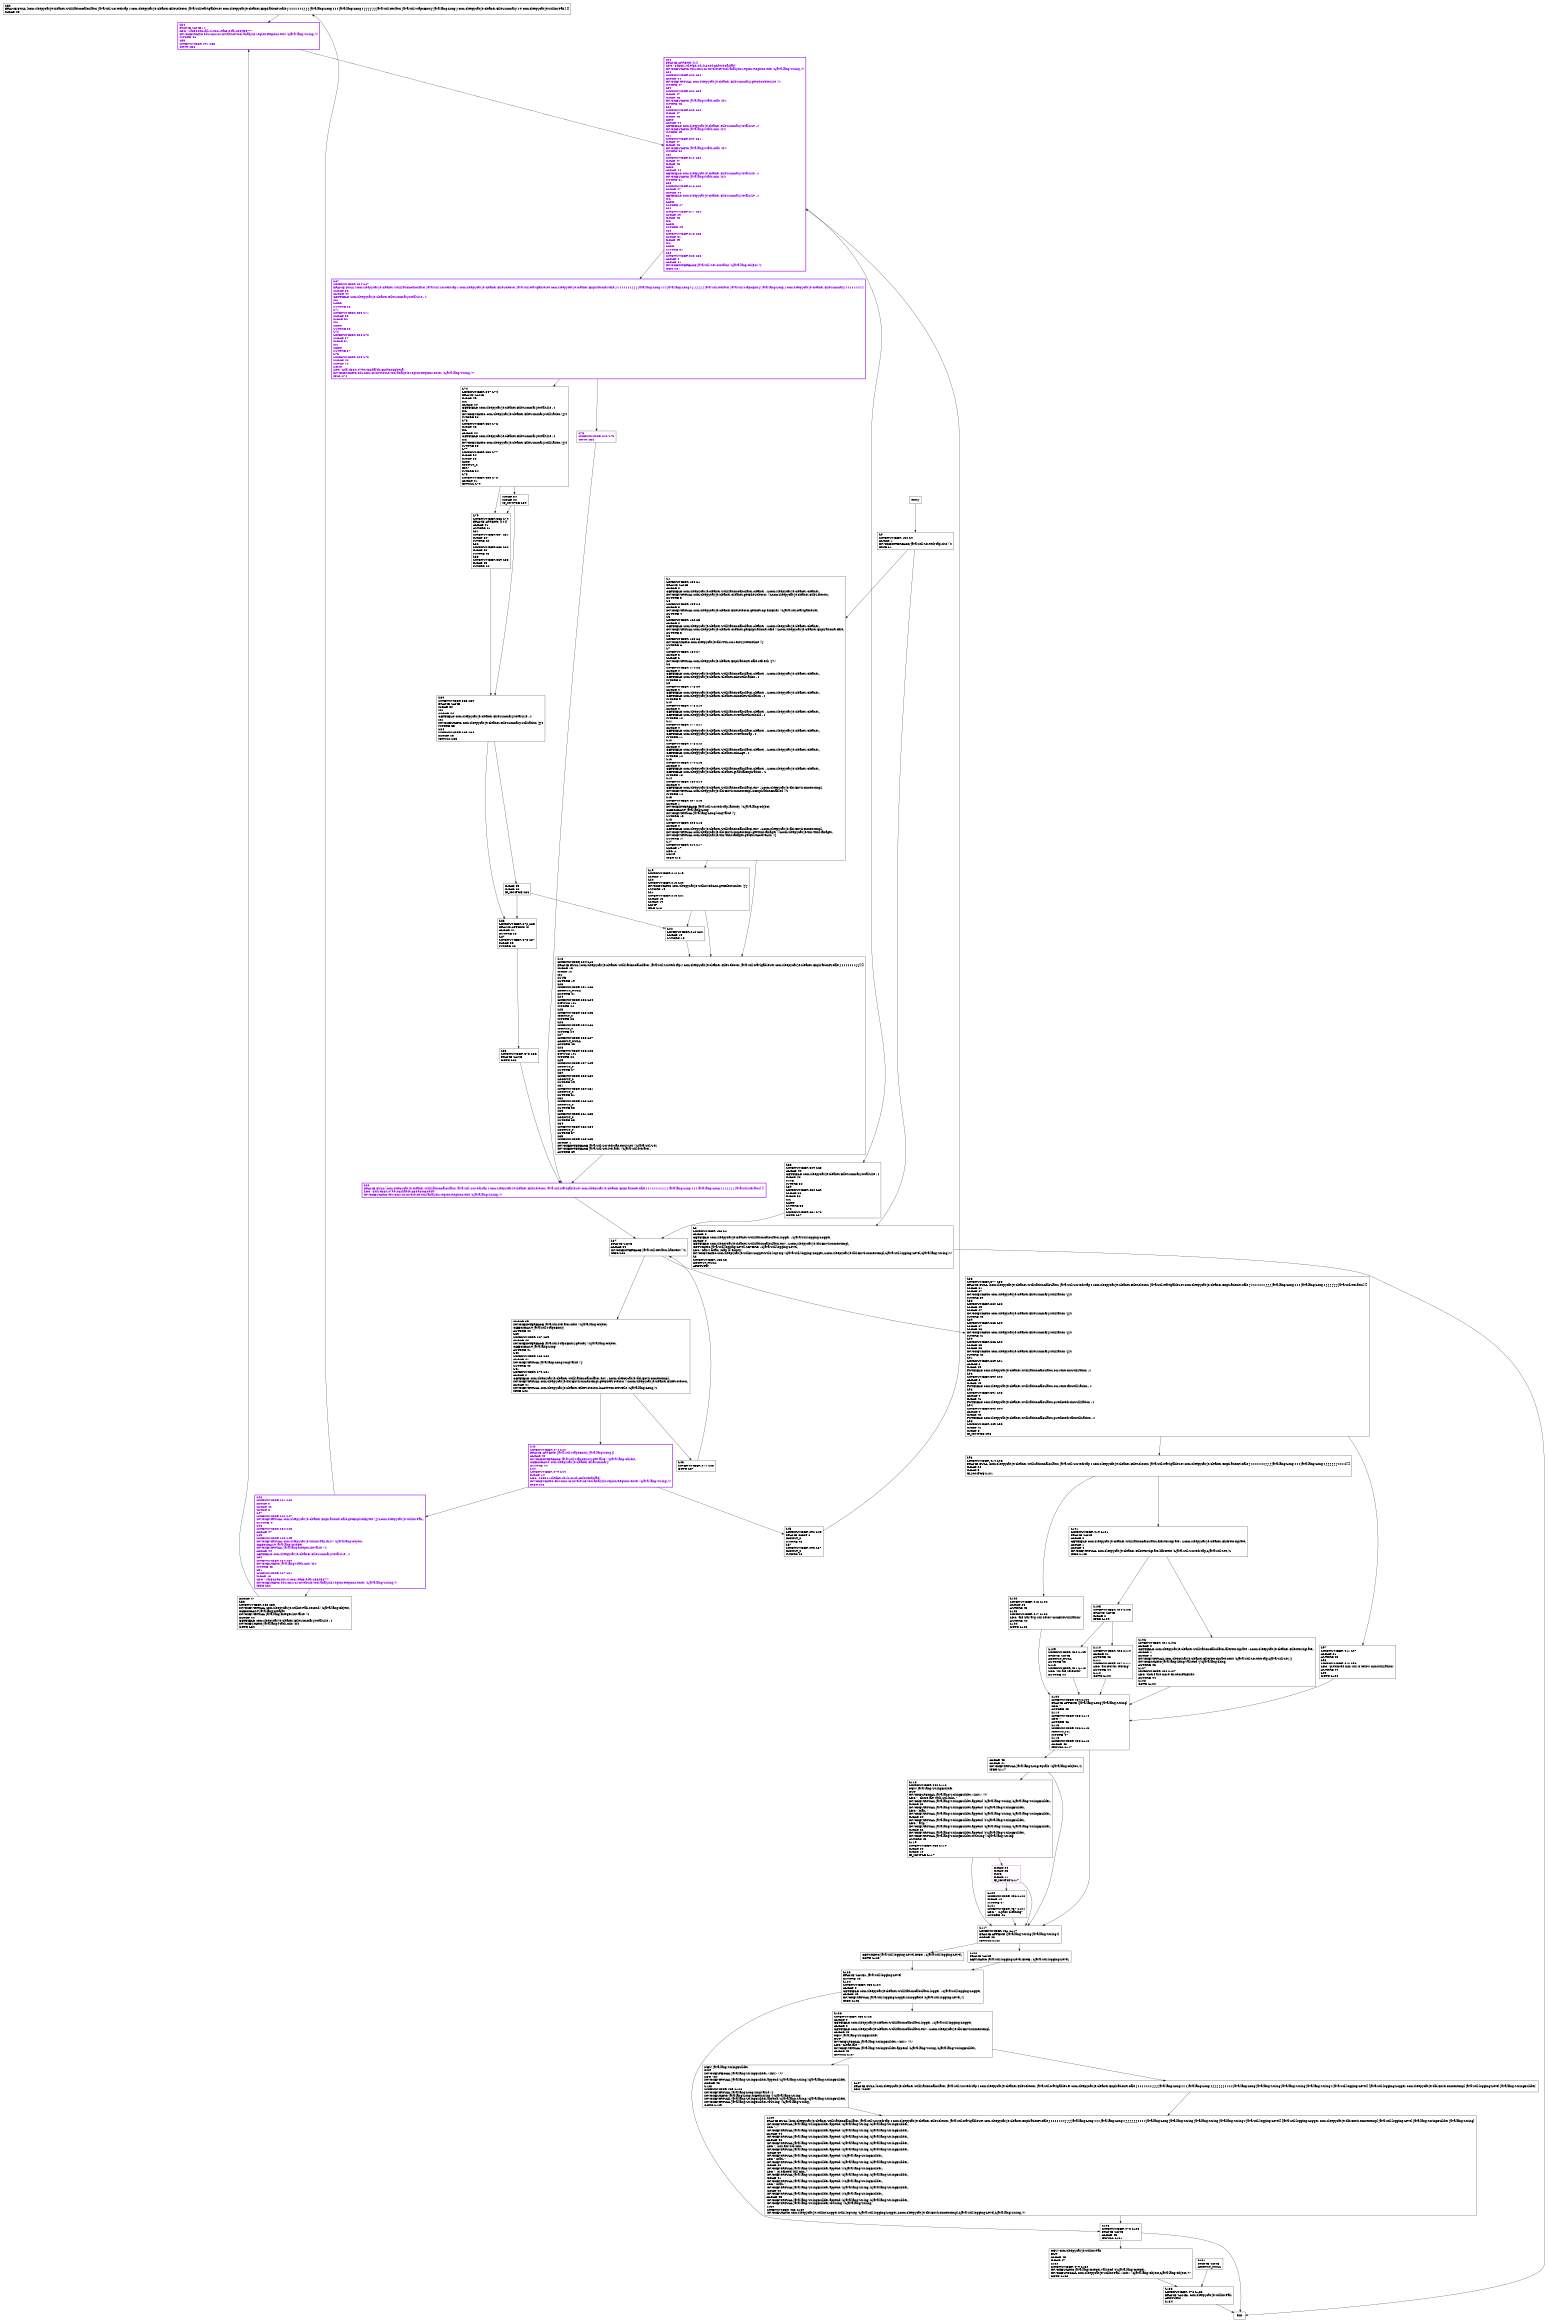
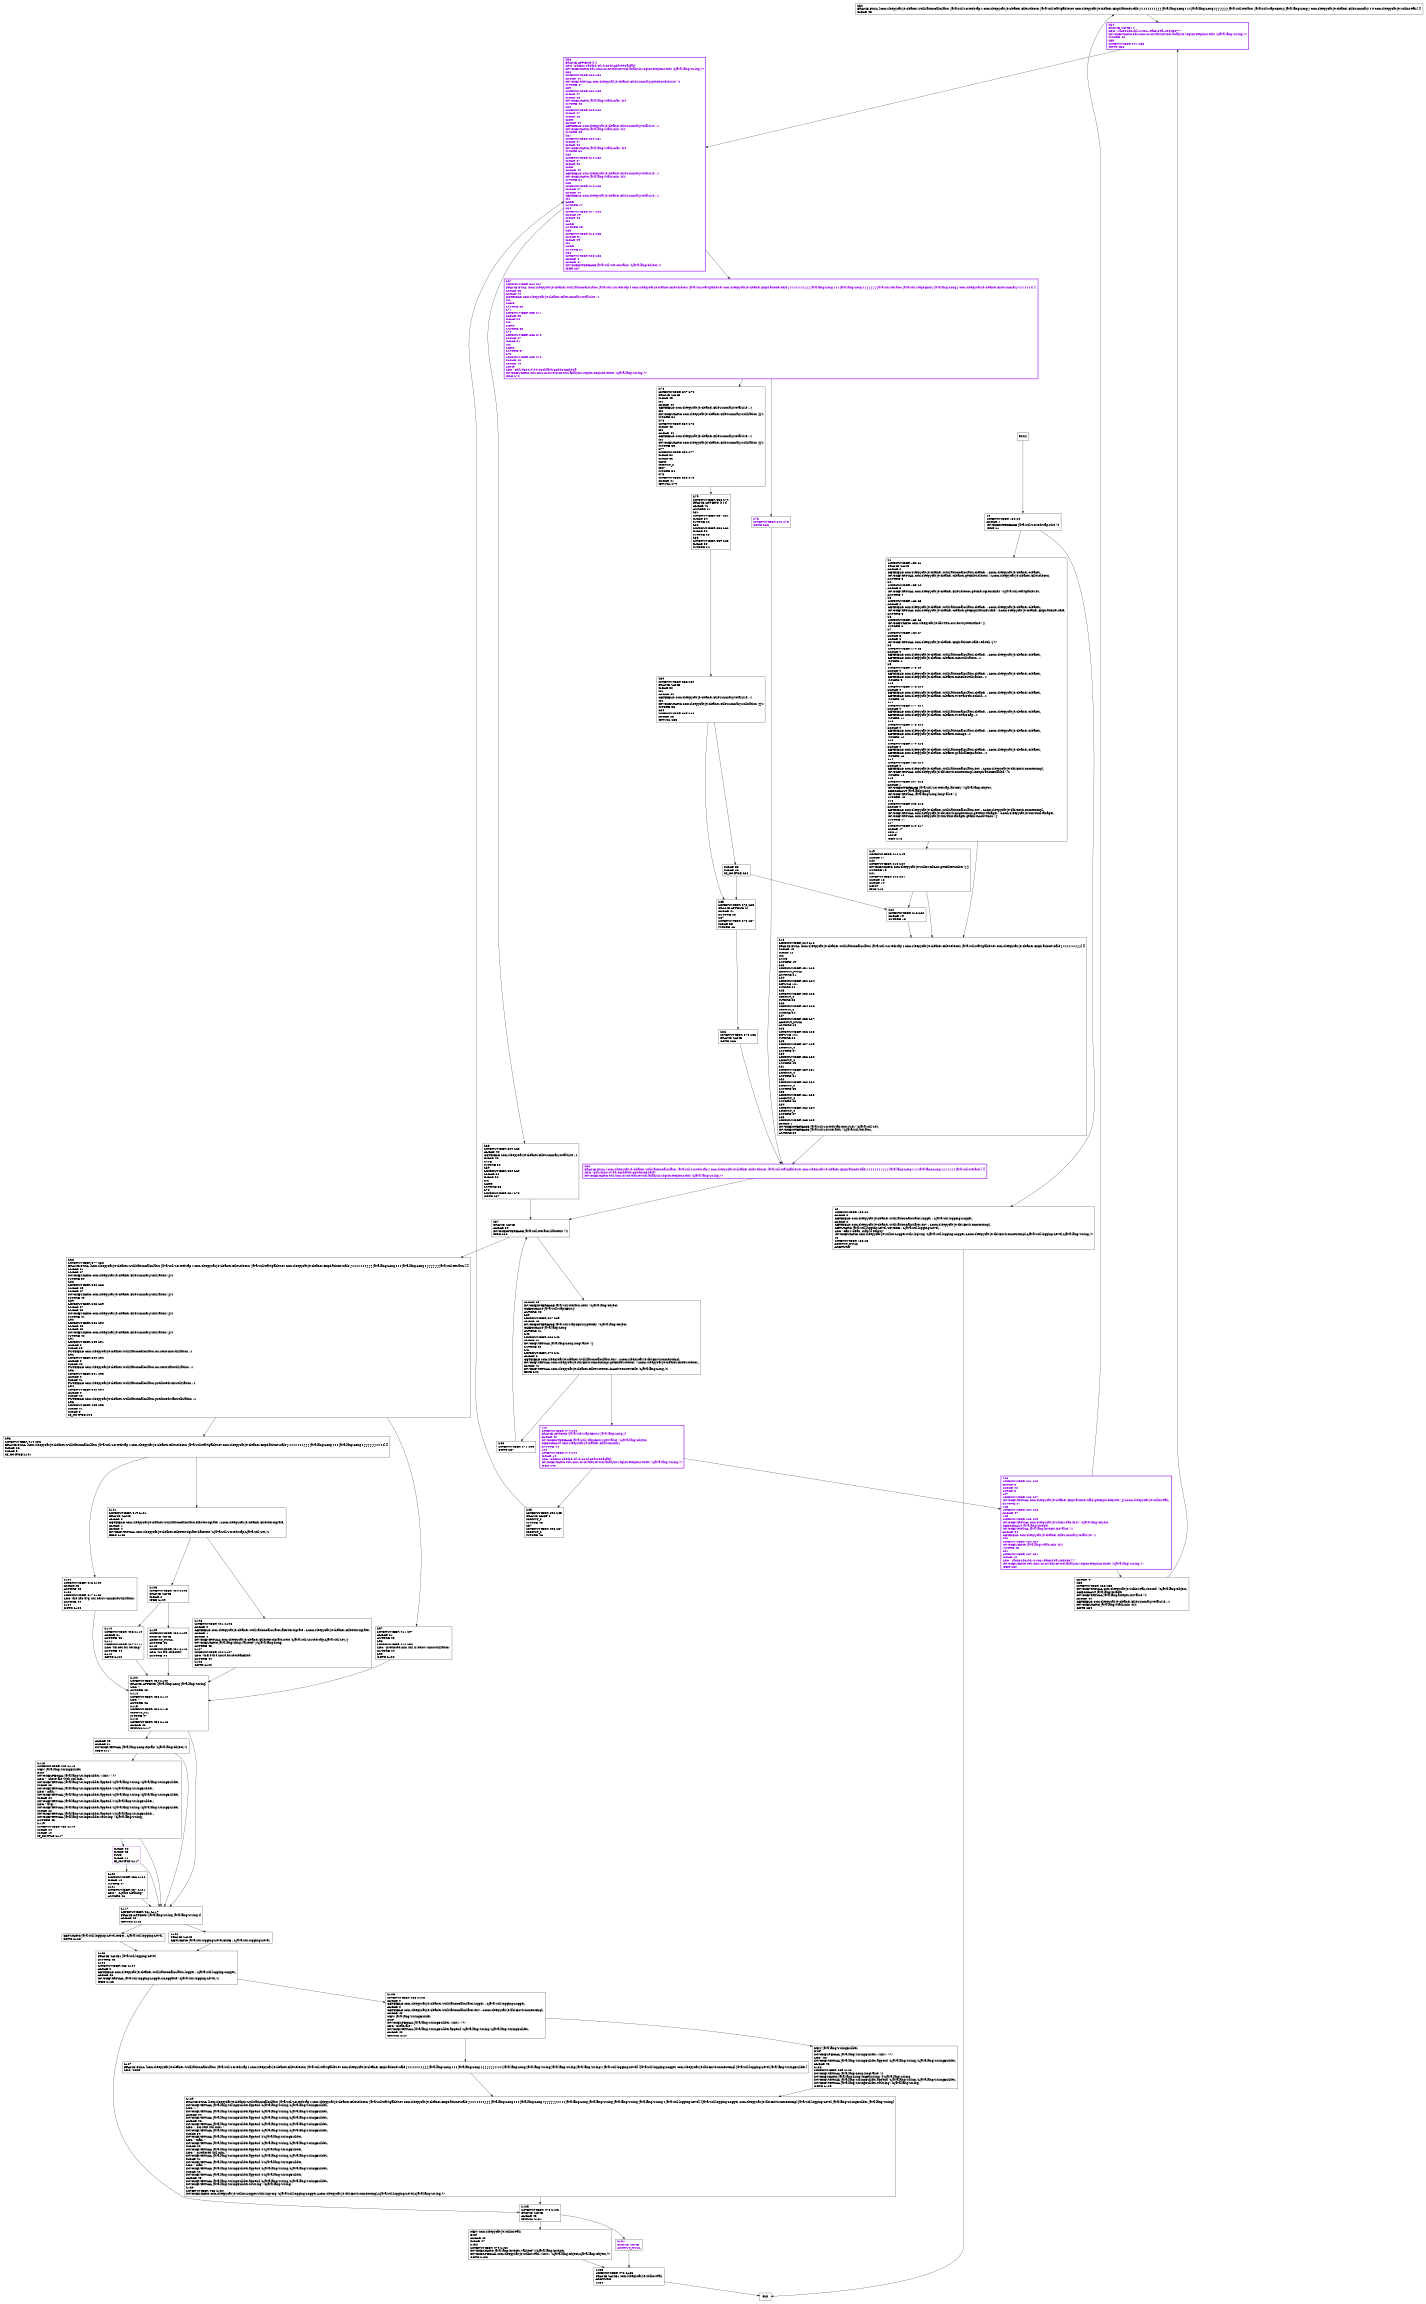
(514, 500) -> none
(1216, 2244) -> (594, 2222)
(1209, 2264) -> (629, 2245)
